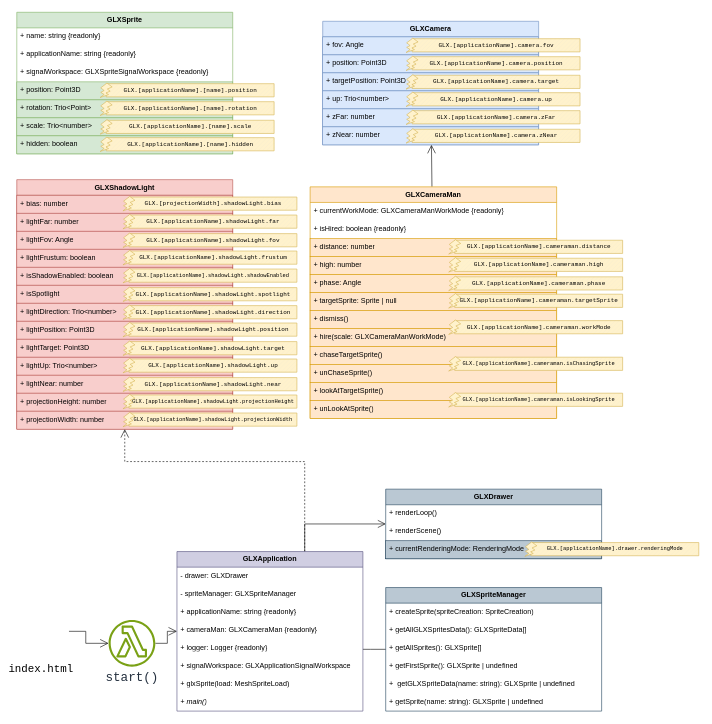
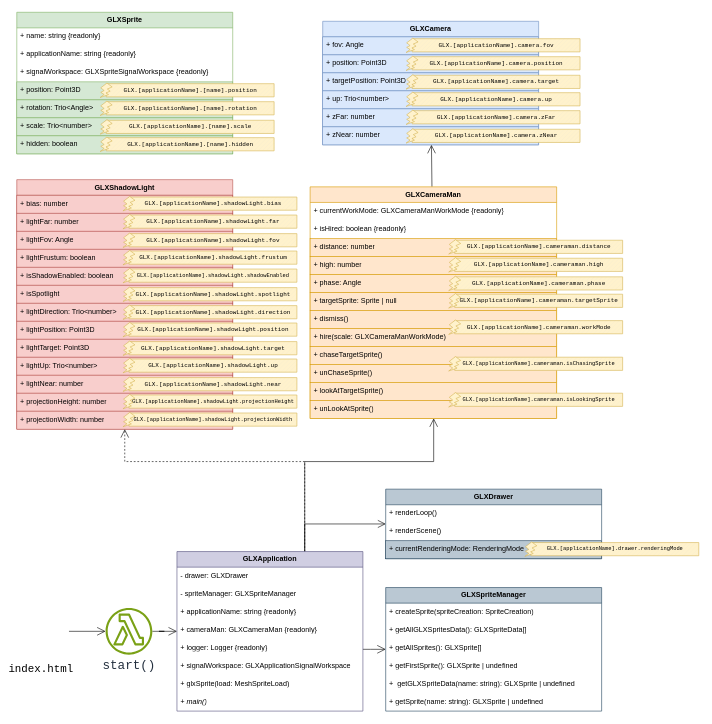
(61, 108) -> (61, 108)
(213, 204) -> (213, 204)
none -> (389, 462)
(132, 644) -> (129, 632)
(380, 650) -> (379, 650)
